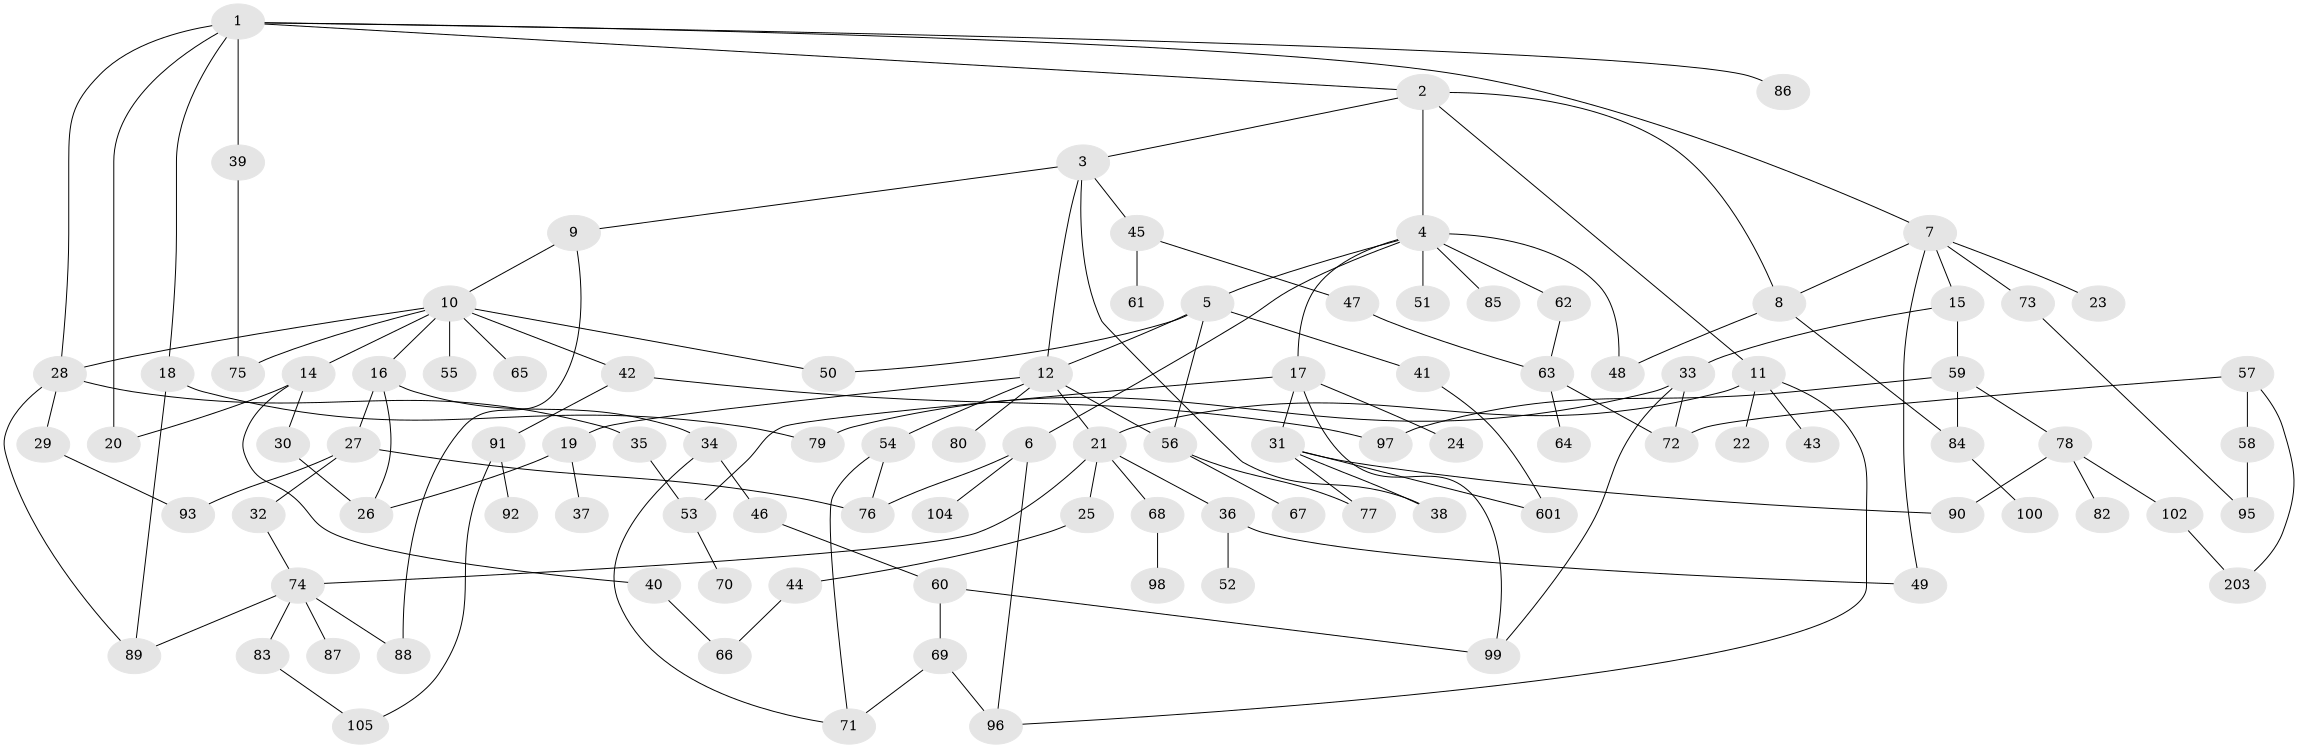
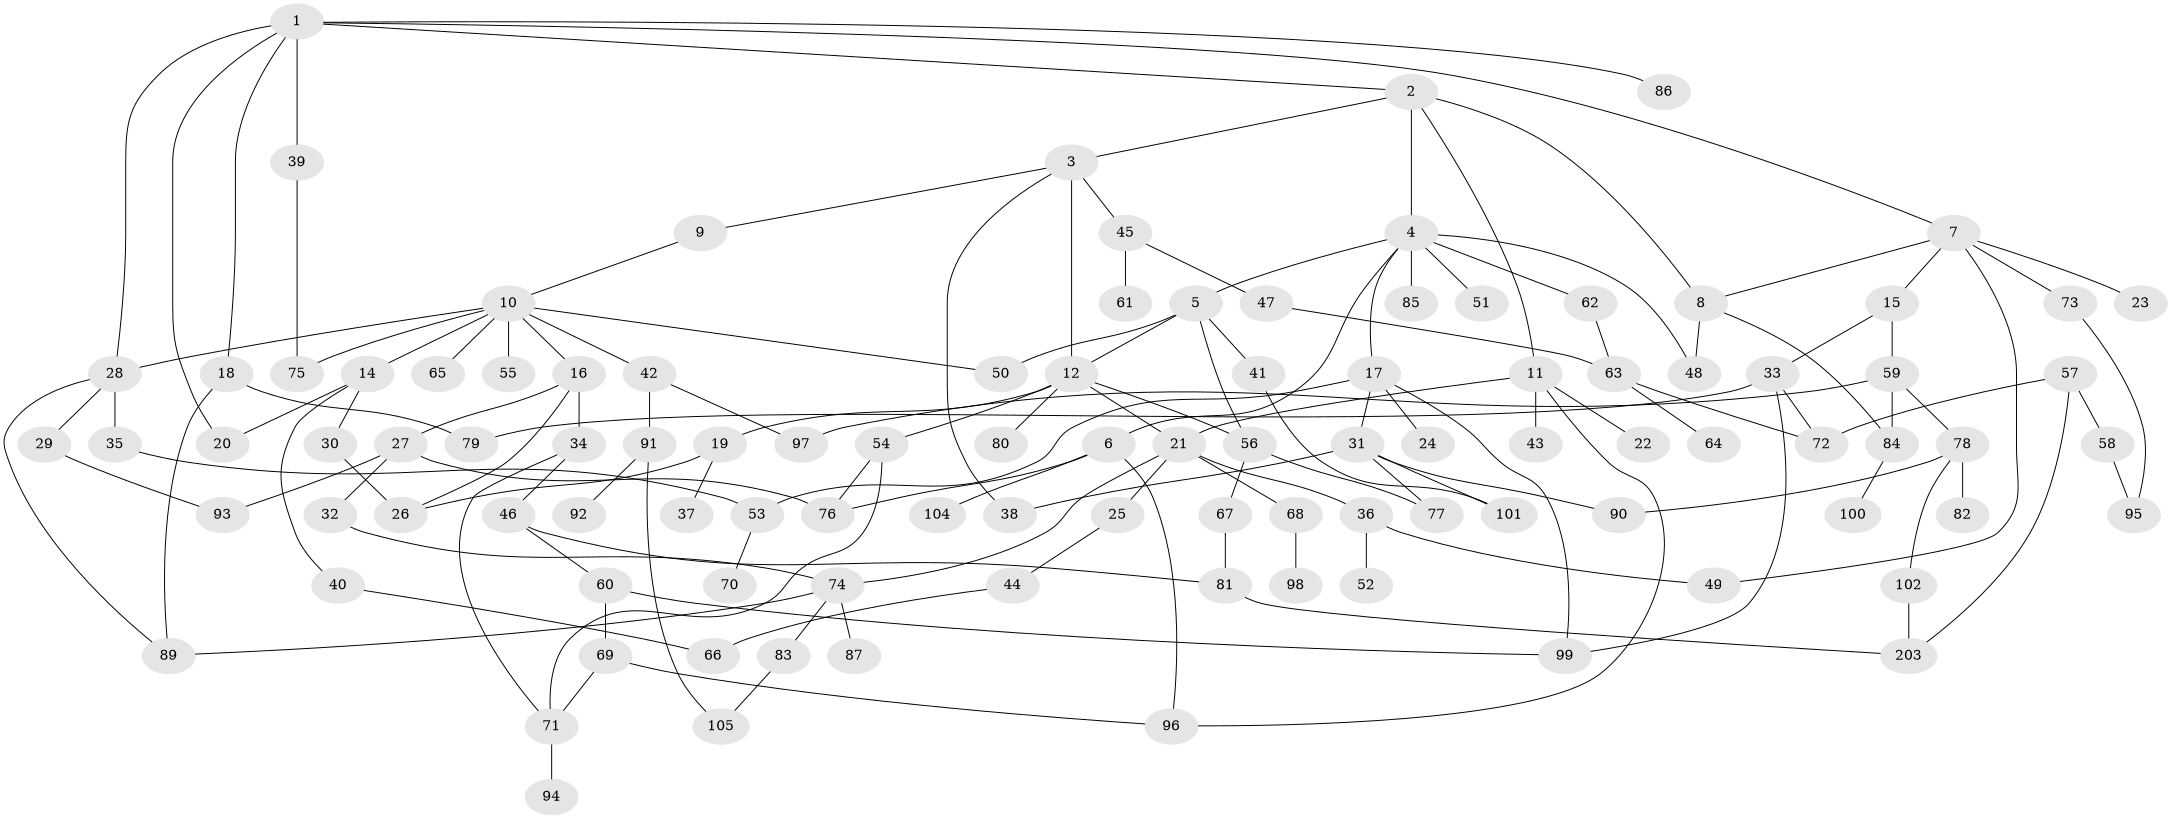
(1549, 515) -> (1509, 515)
none -> (1225, 586)
(404, 656) -> none
none -> (552, 797)
